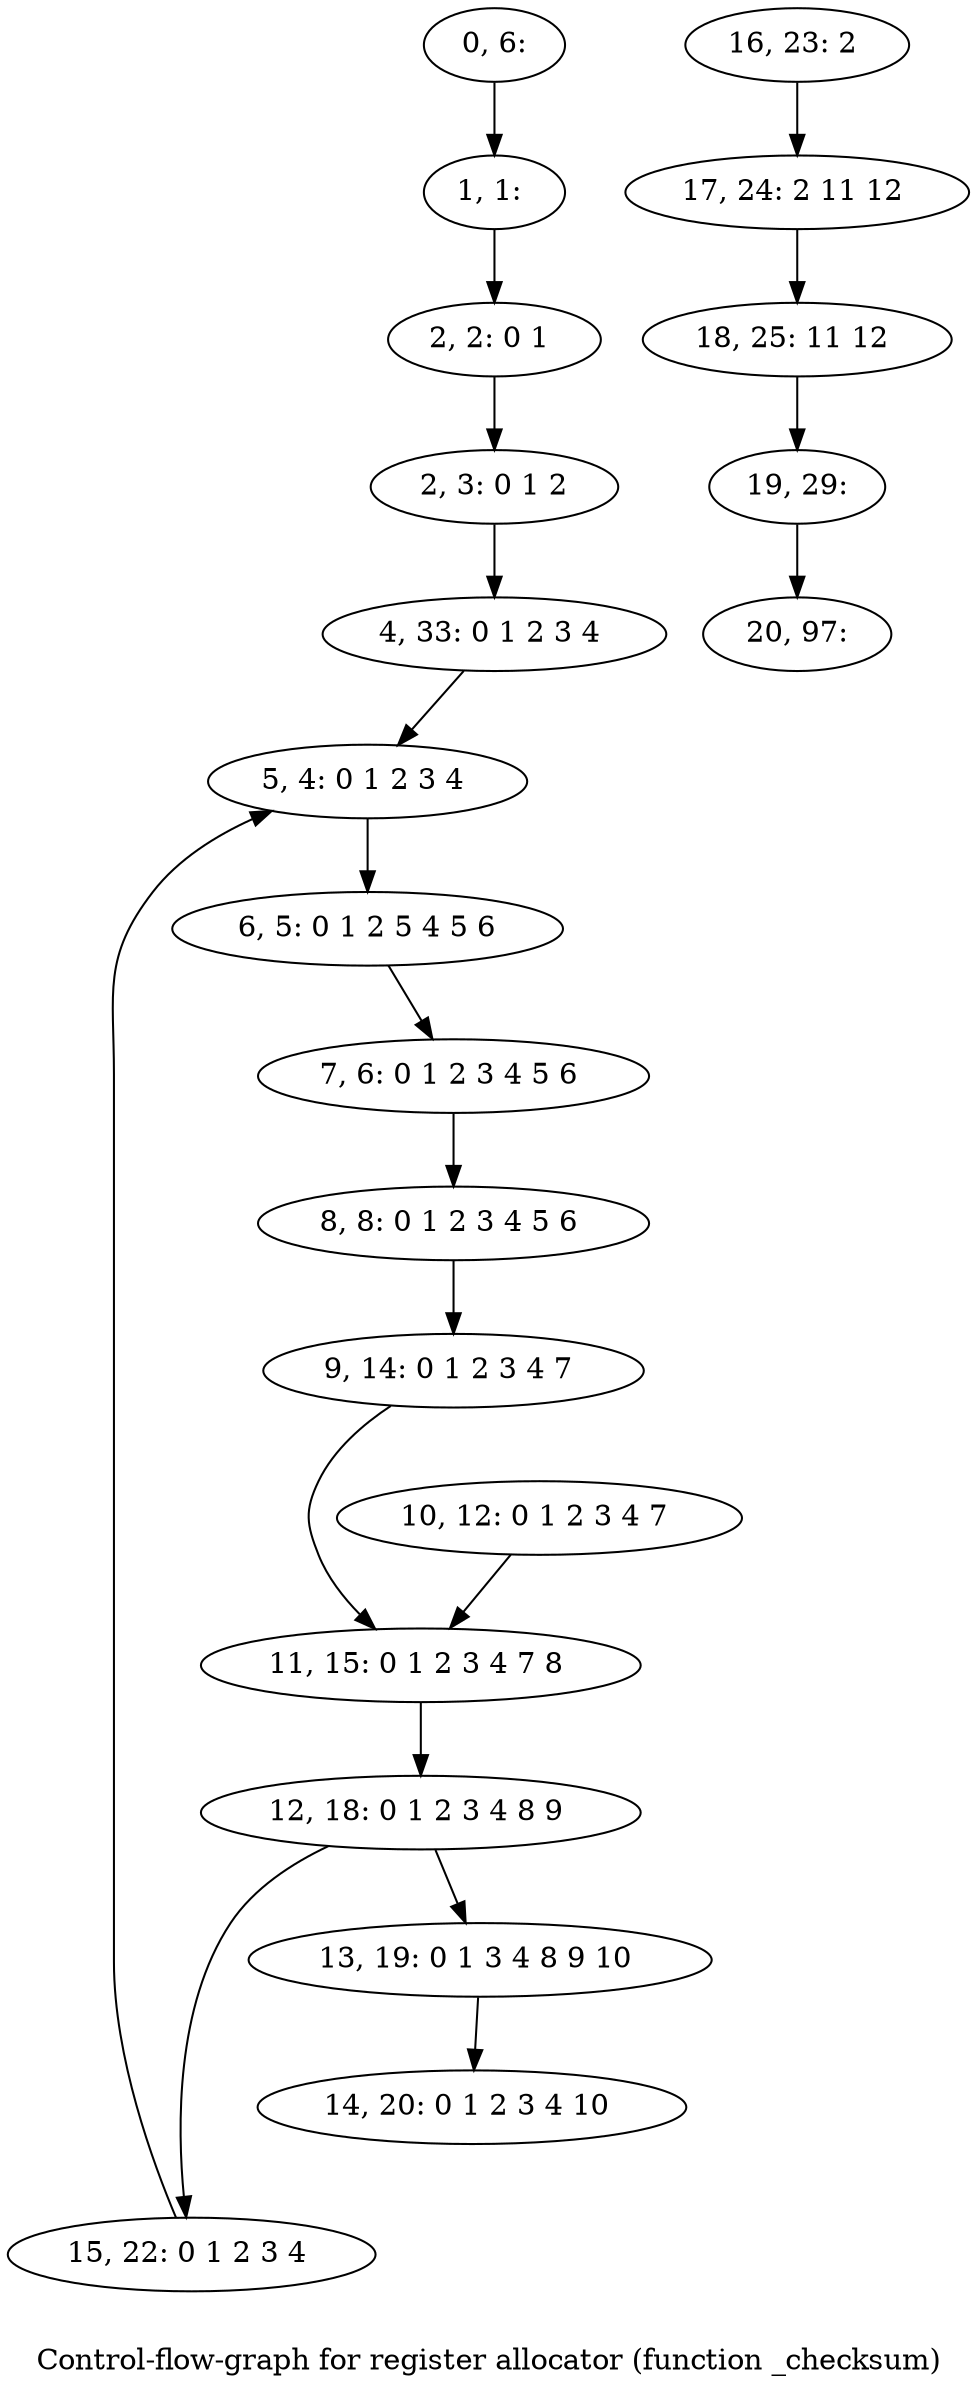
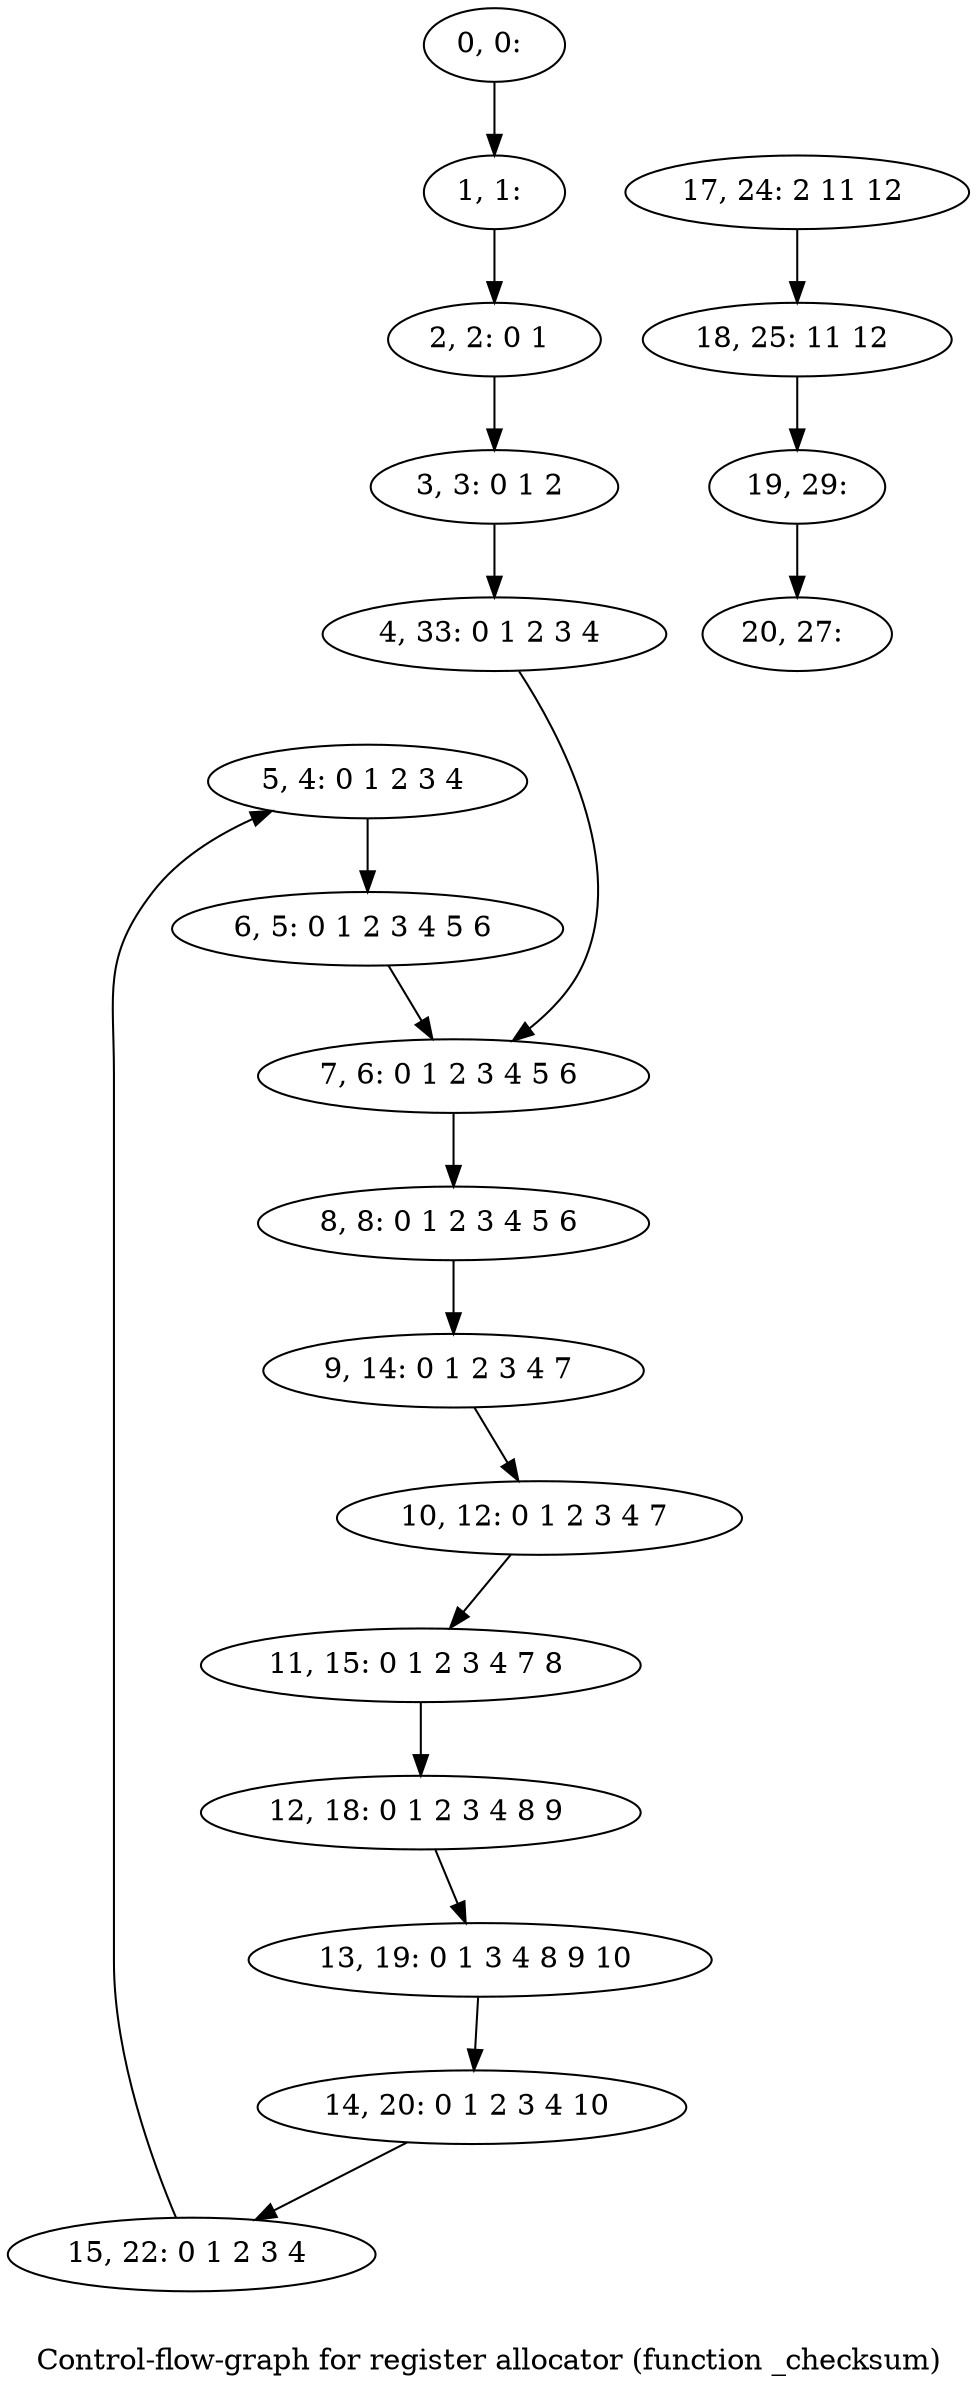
(494, 45) -> (494, 45)
(797, 45) -> none
(494, 487) -> (494, 487)
(797, 634) -> (797, 634)
(438, 700) -> (595, 853)
(368, 929) -> (368, 929)
(311, 1502) -> (491, 1435)
(198, 1994) -> (340, 2177)
